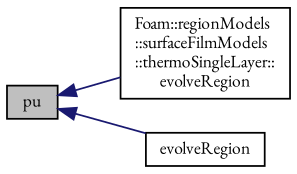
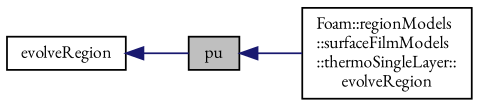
(111, 124) -> (166, 53)
